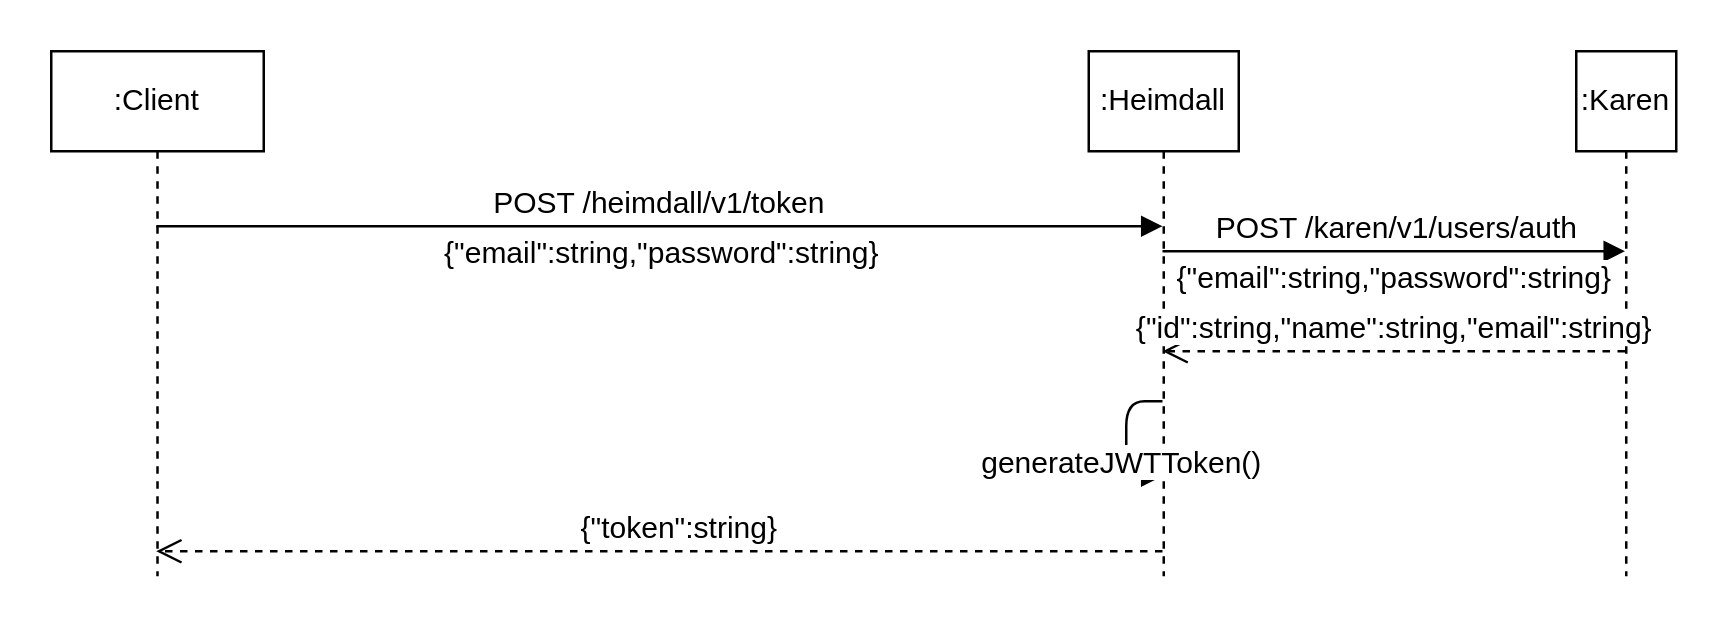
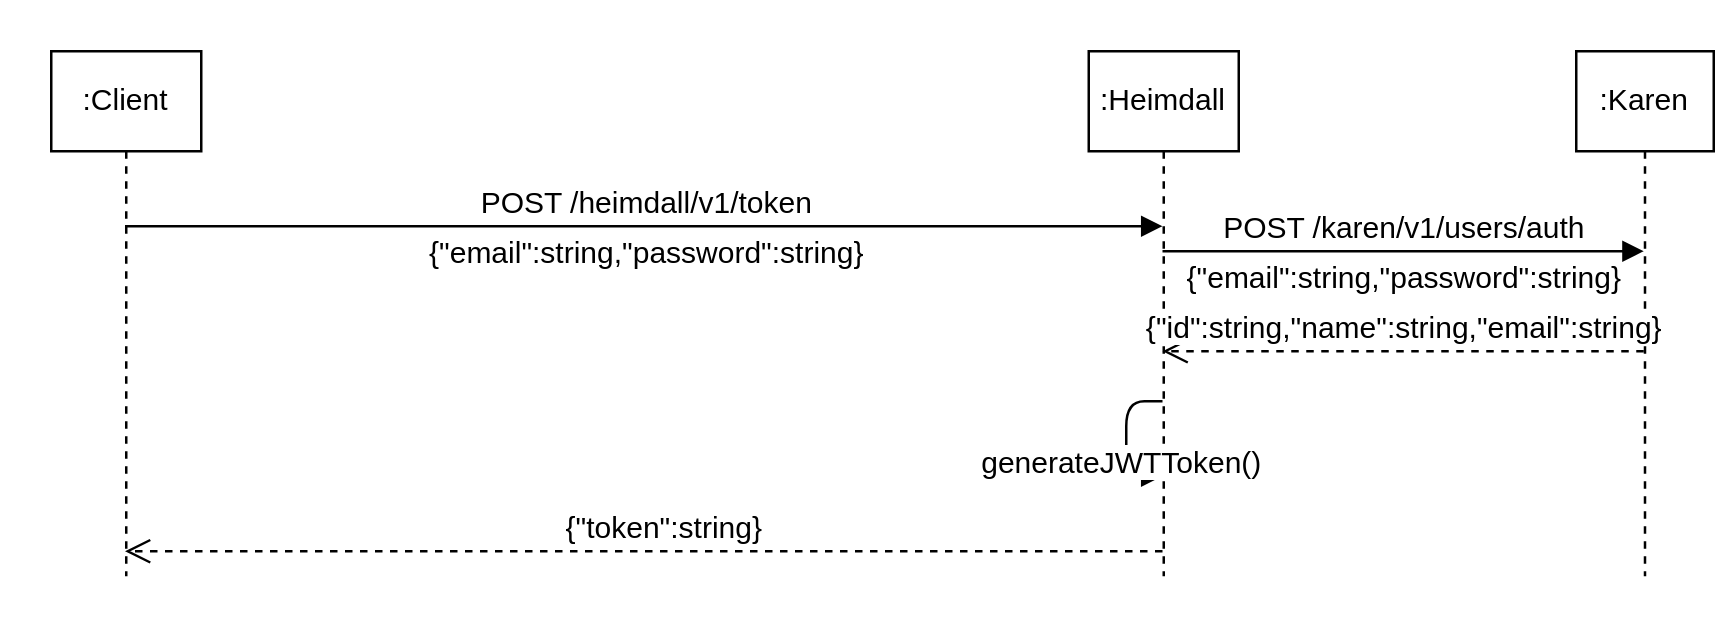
(158, 314) -> (126, 314)
(1626, 314) -> (1645, 314)
